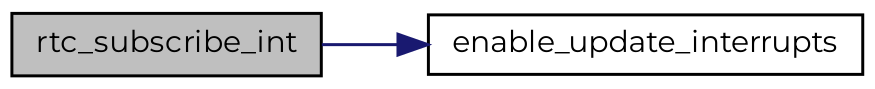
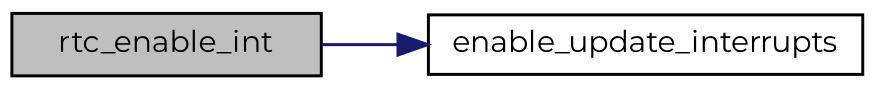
(167, 45) -> (167, 45)
